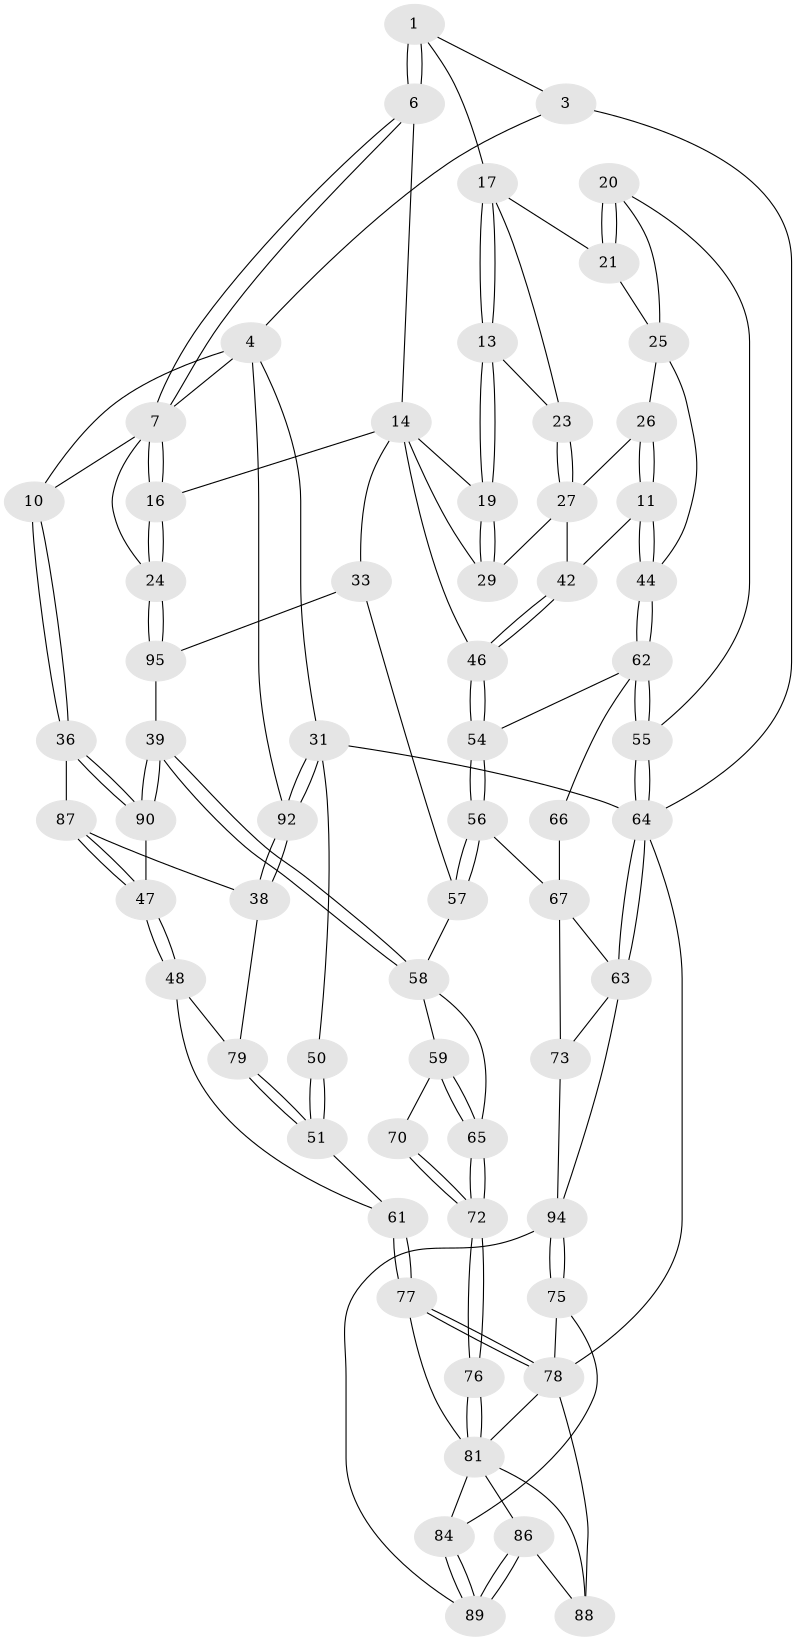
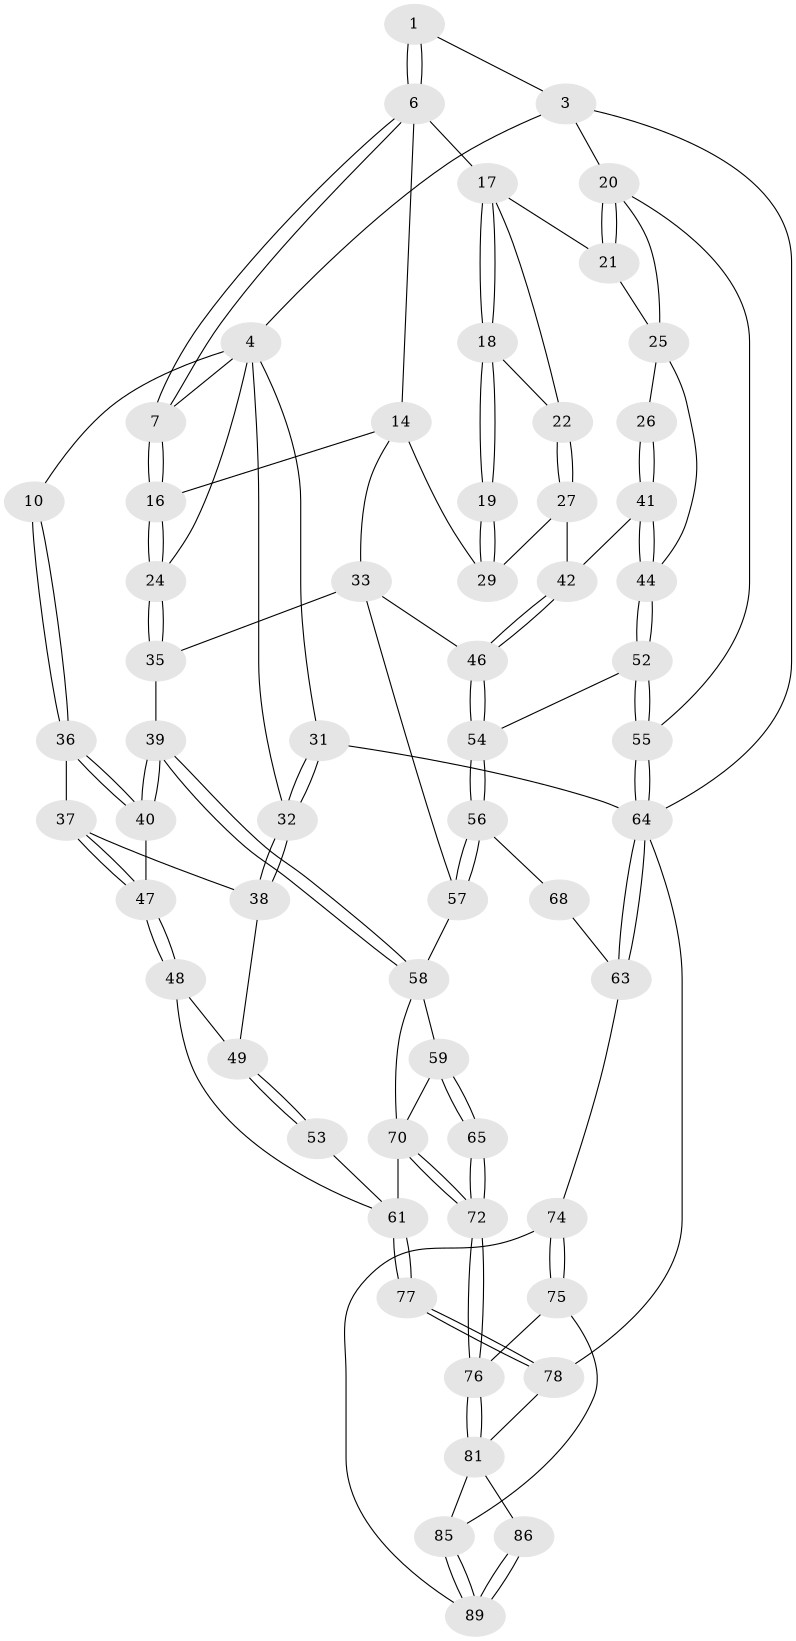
(462, 100) -> (451, 144)
none -> (588, 144)
(488, 343) -> (488, 343)
(563, 422) -> (563, 422)
(95, 462) -> none
(444, 462) -> none
(607, 462) -> none
(112, 502) -> (218, 467)
(647, 502) -> (647, 502)
(428, 545) -> (420, 621)
(156, 661) -> (156, 661)
(642, 661) -> (642, 661)
(66, 820) -> (66, 820)
(146, 820) -> (146, 820)
(287, 820) -> (287, 820)
(559, 820) -> none
(559, 900) -> (559, 900)
(482, 1049) -> (397, 1058)
(238, 1059) -> (238, 1059)
(317, 1059) -> none
(561, 1059) -> none
(317, 1139) -> (317, 1139)
none -> (398, 1179)
(557, 1218) -> (557, 1218)
(556, 1338) -> (516, 1338)
(428, 1382) -> none
(444, 1537) -> (444, 1537)
(585, 1616) -> none
